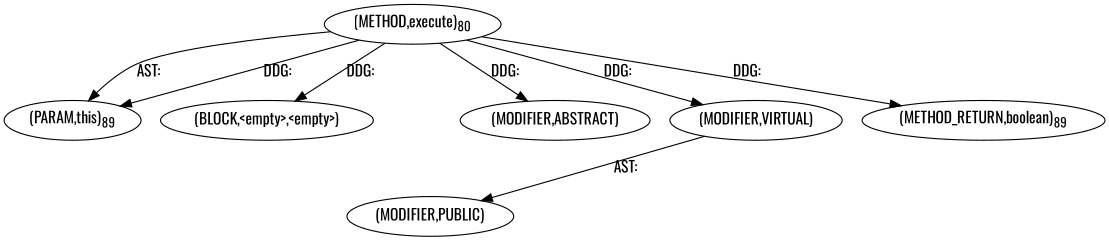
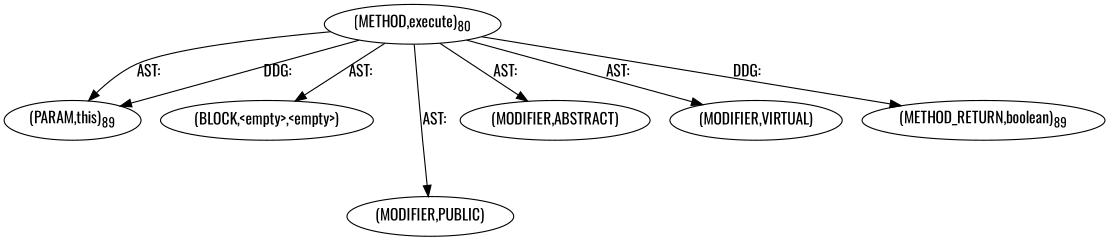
(362, 72) -> (362, 72)
(507, 72) -> (507, 72)
(620, 72) -> (620, 72)
(598, 167) -> (420, 115)
